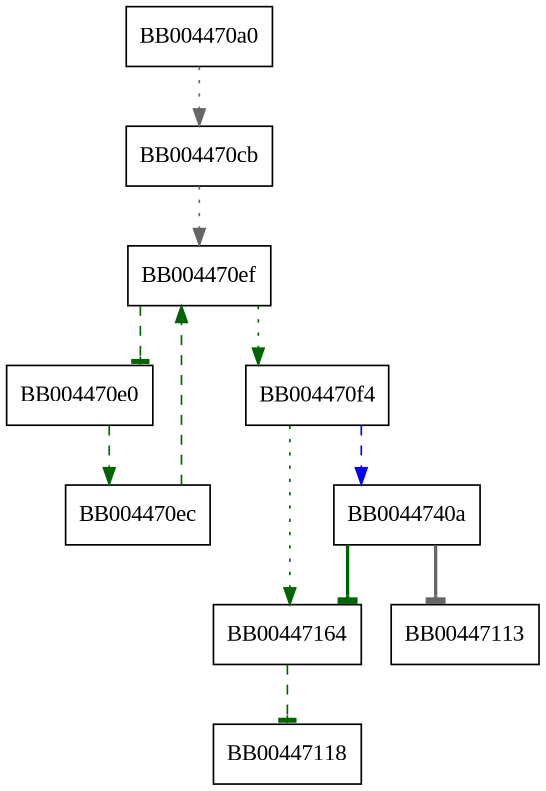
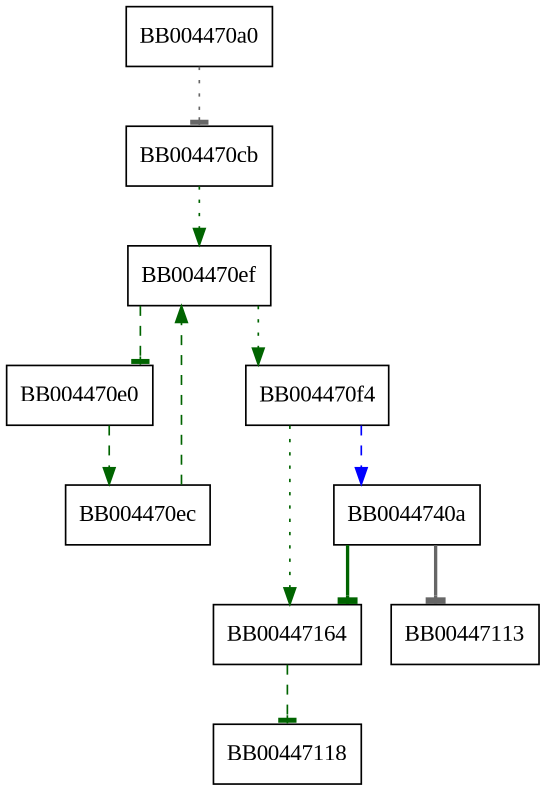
(199, 88) -> (199, 92)
(199, 207) -> (199, 207)
